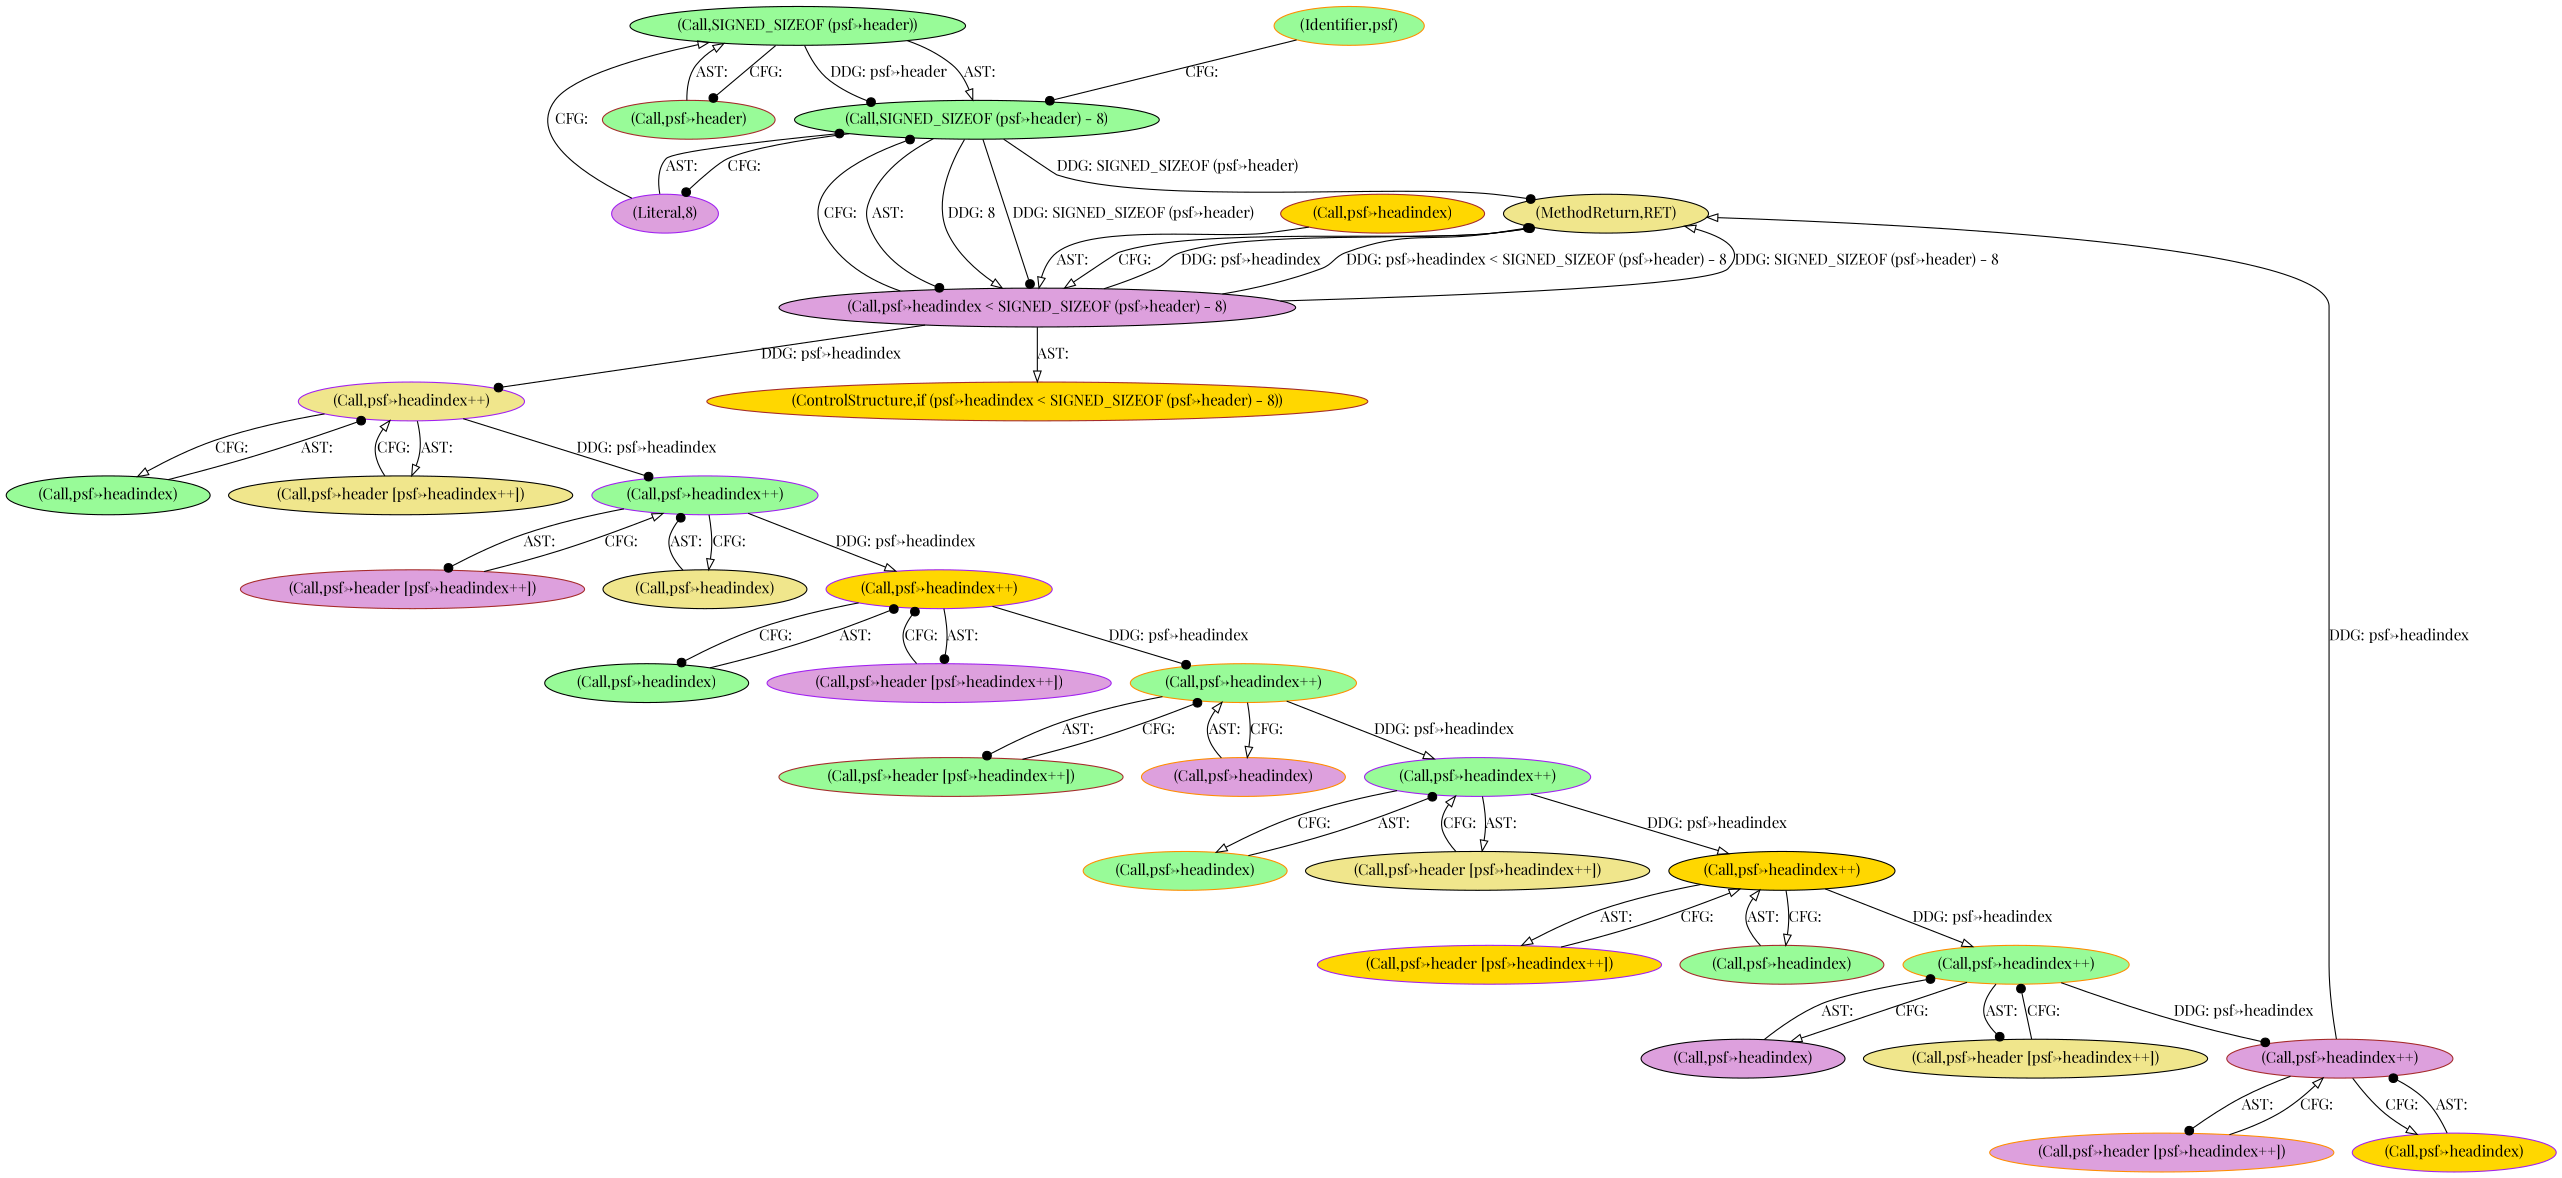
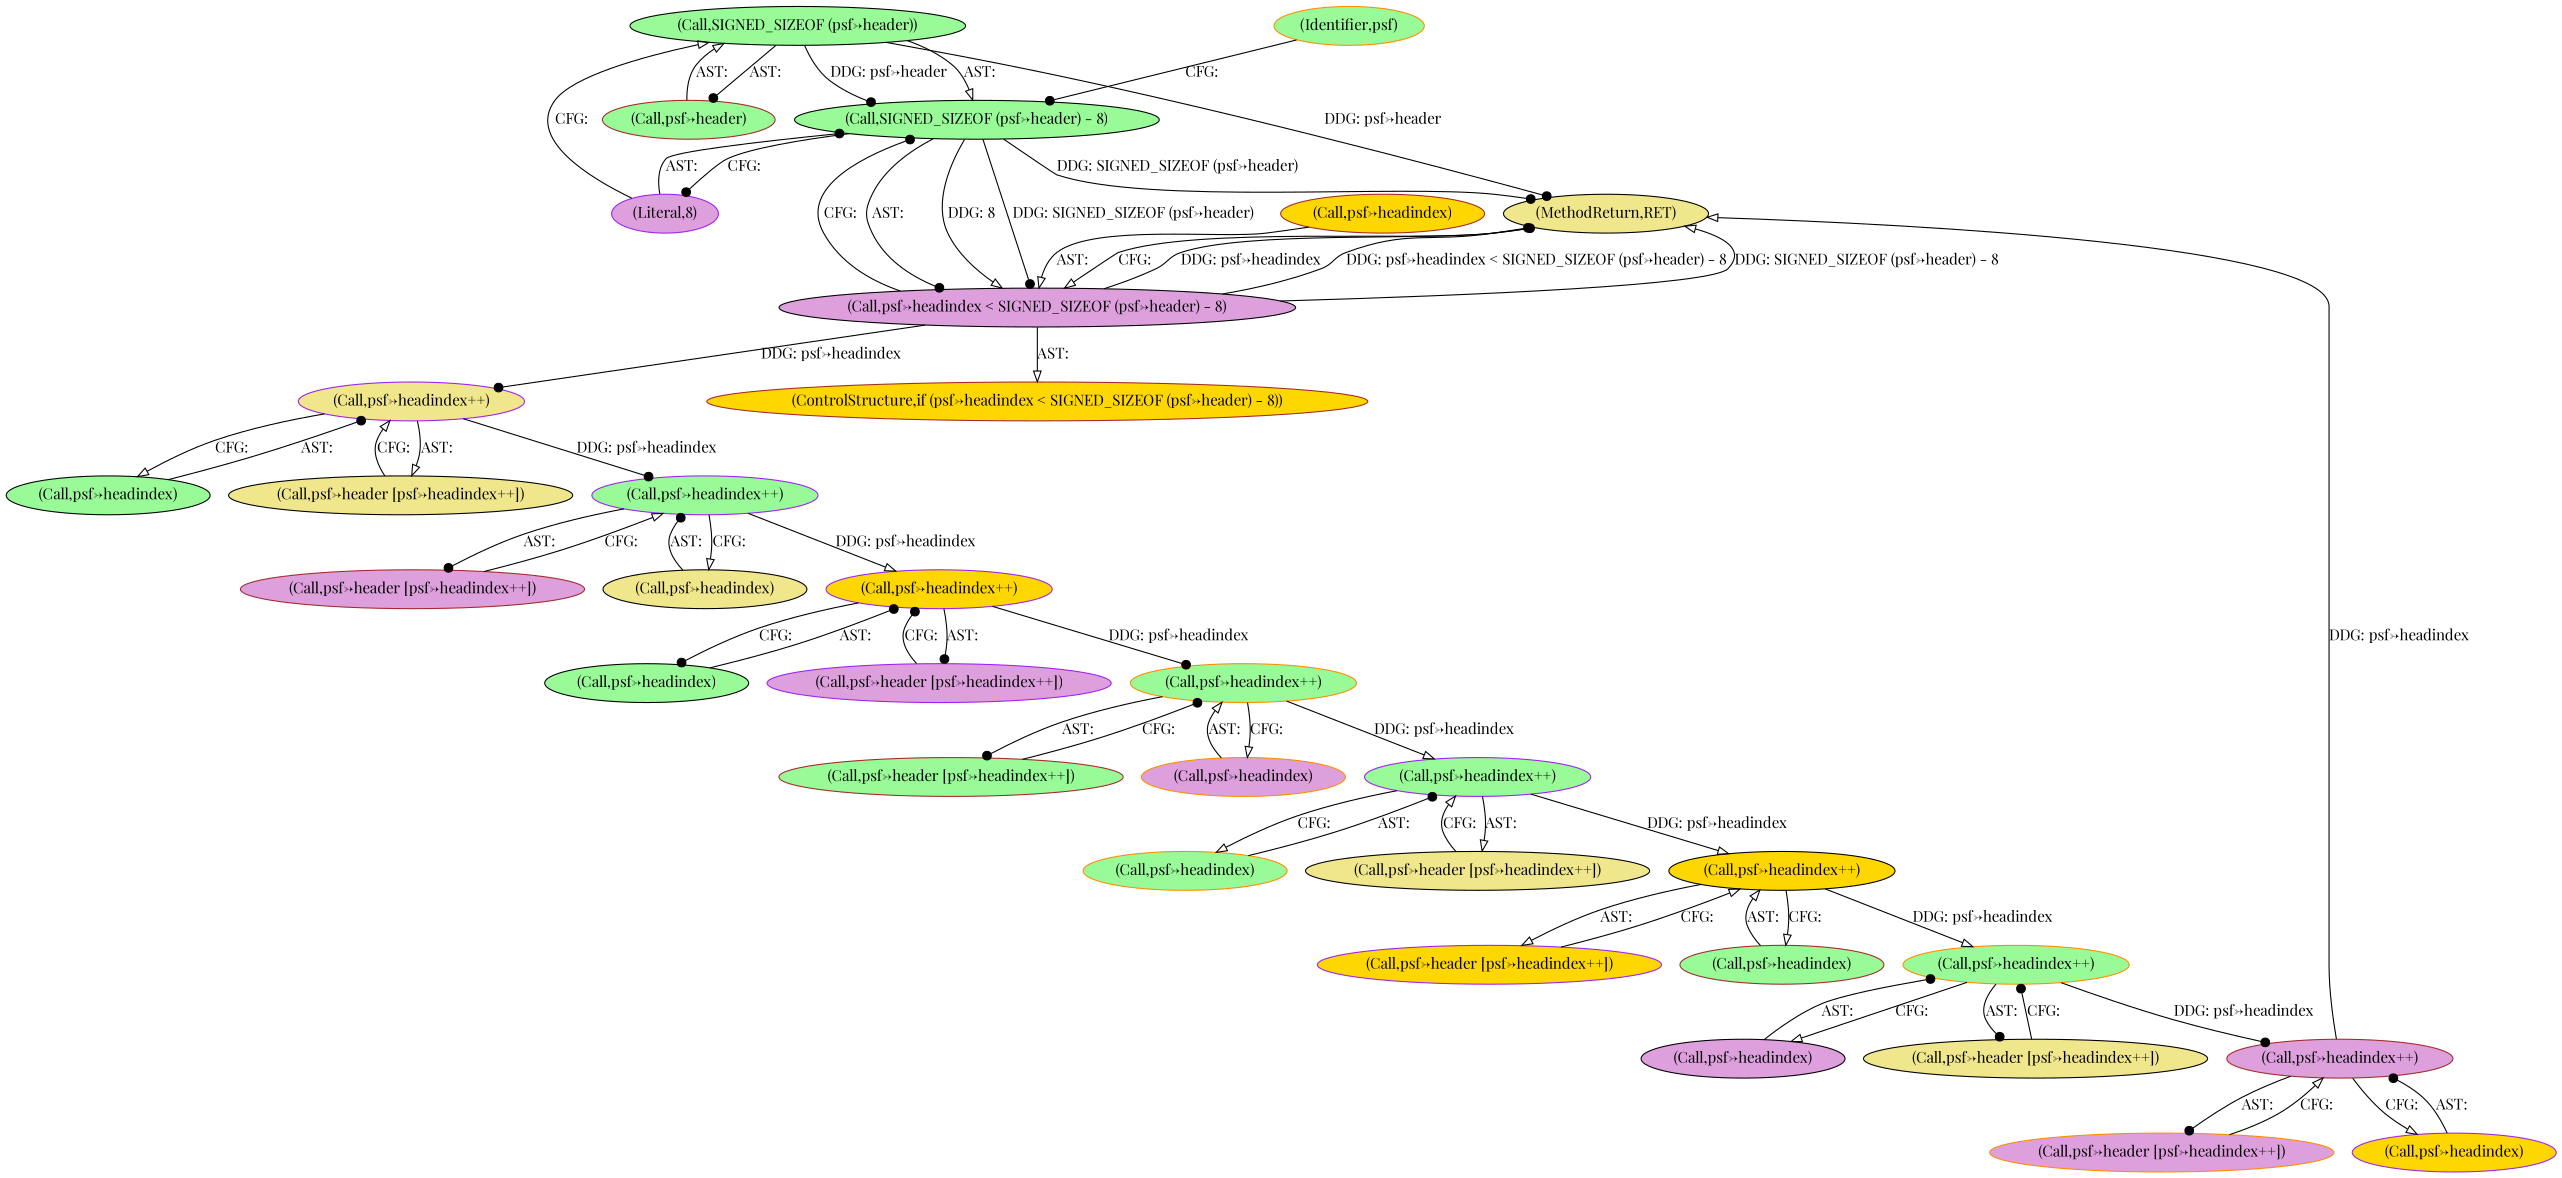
(768, 73) -> (768, 73)
none -> (1216, 111)
